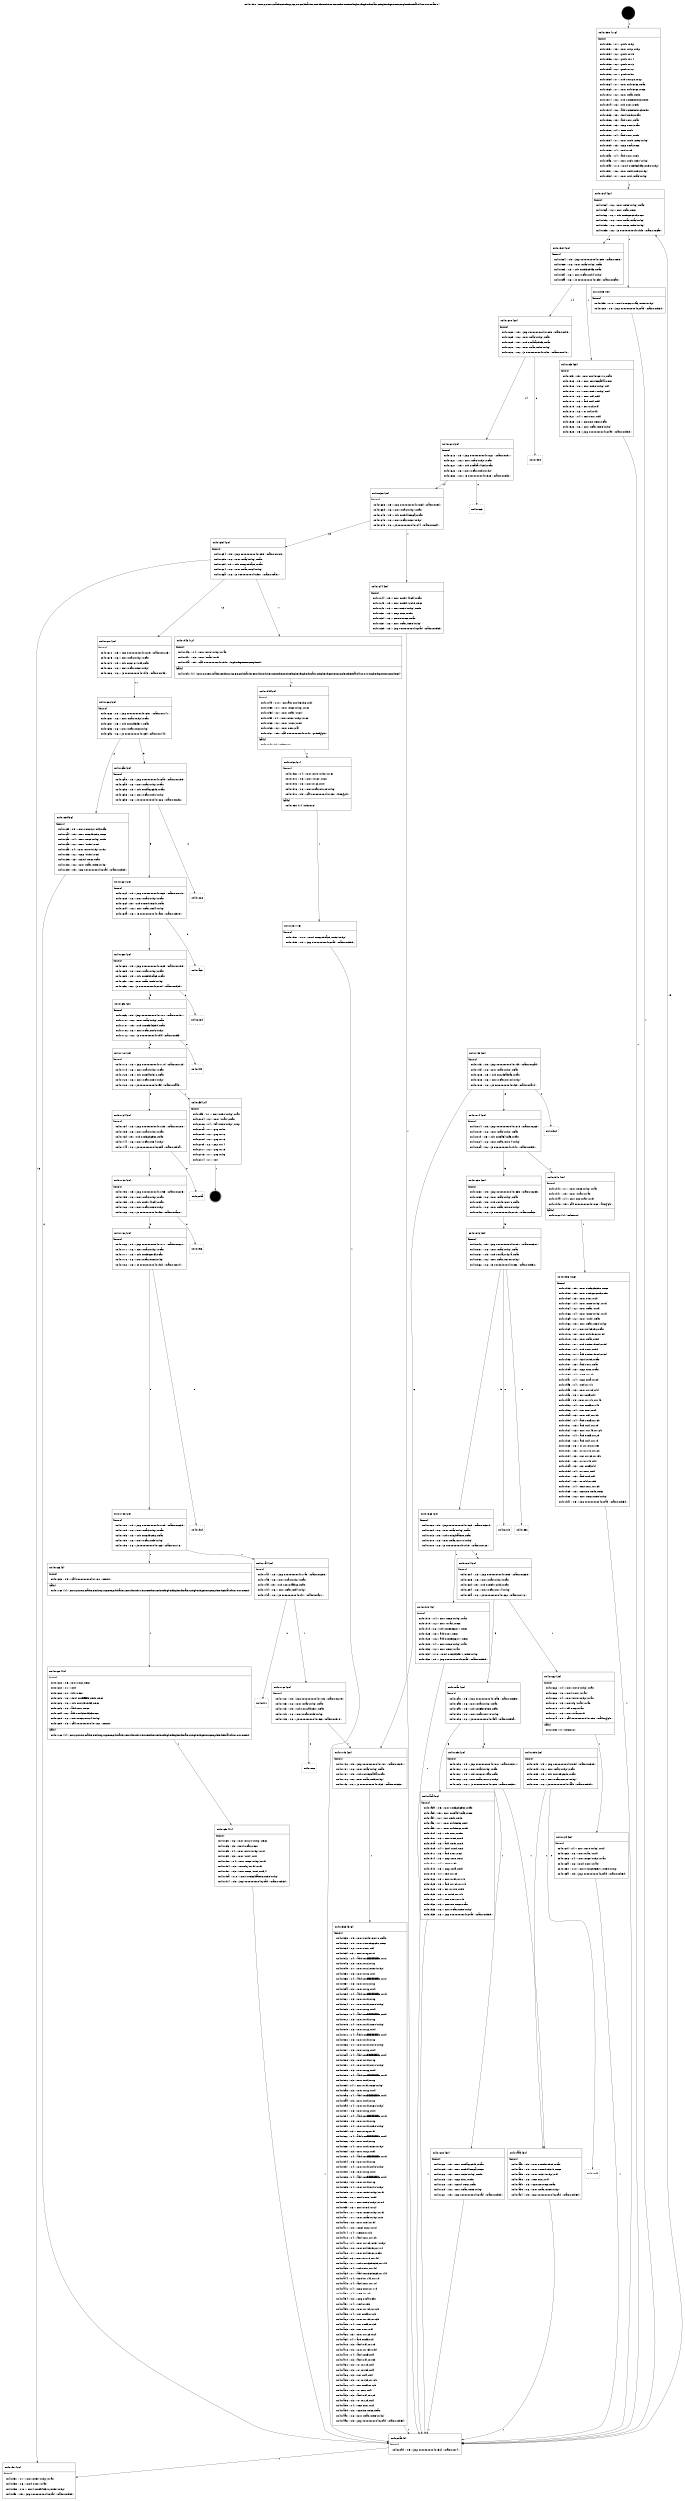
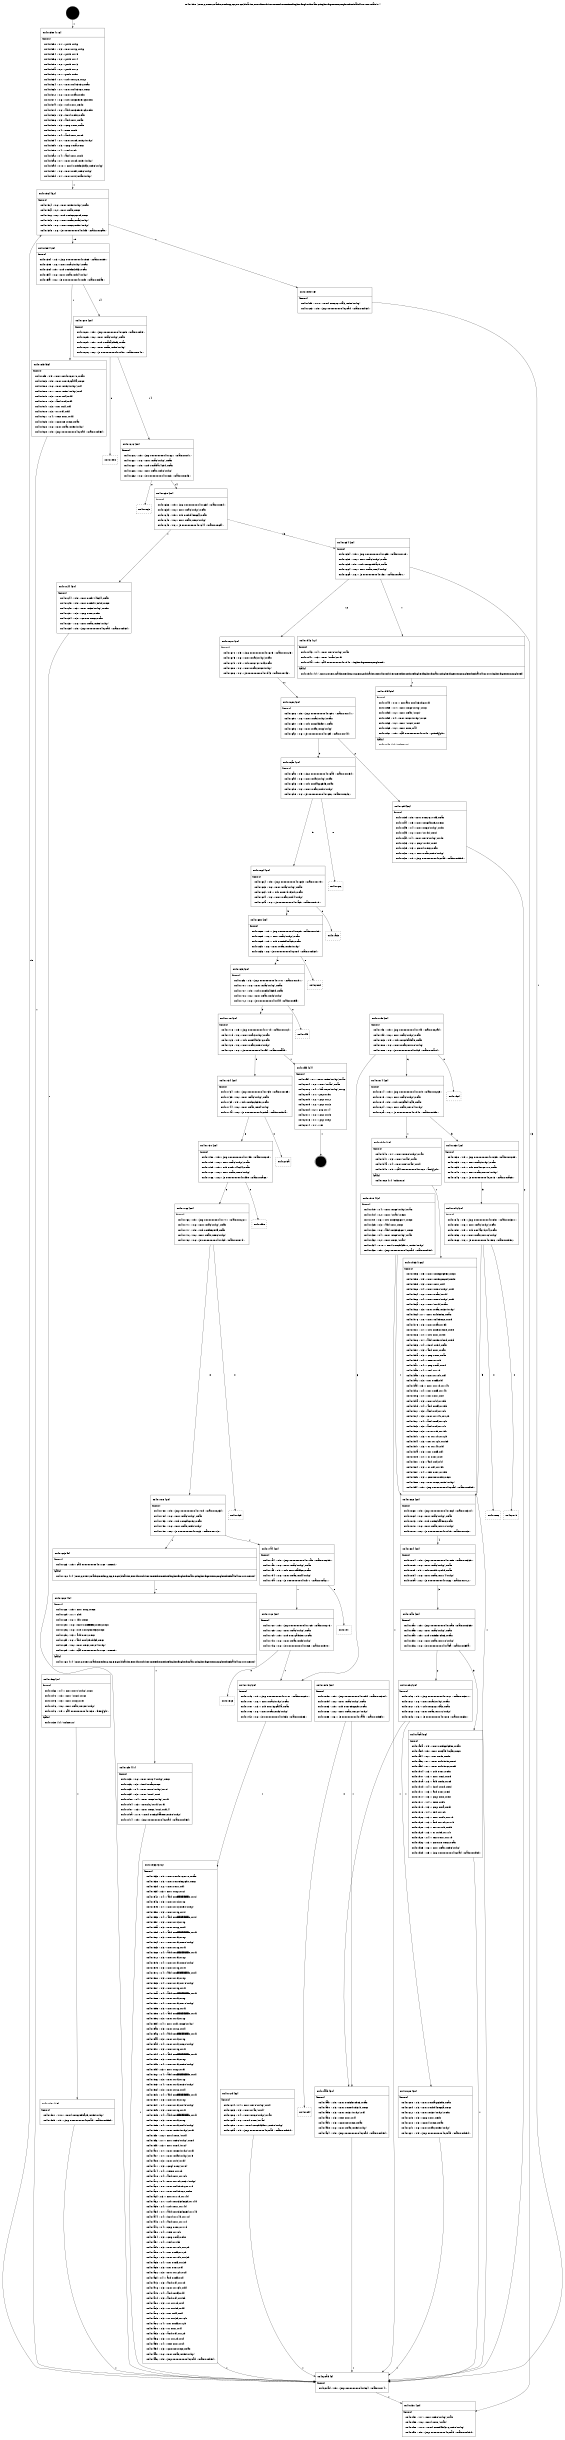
(305, 753) -> none
(454, 1576) -> (396, 1375)
(578, 1703) -> none
